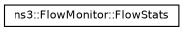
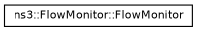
(92, 16) -> (98, 16)
